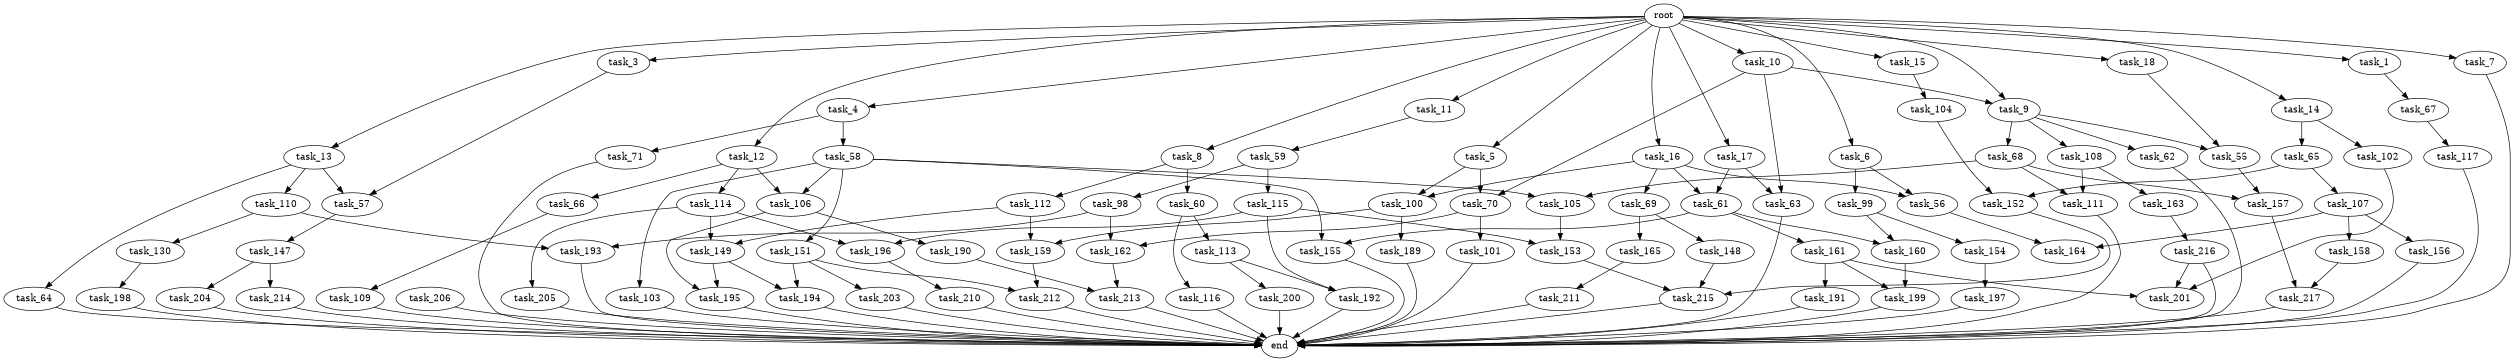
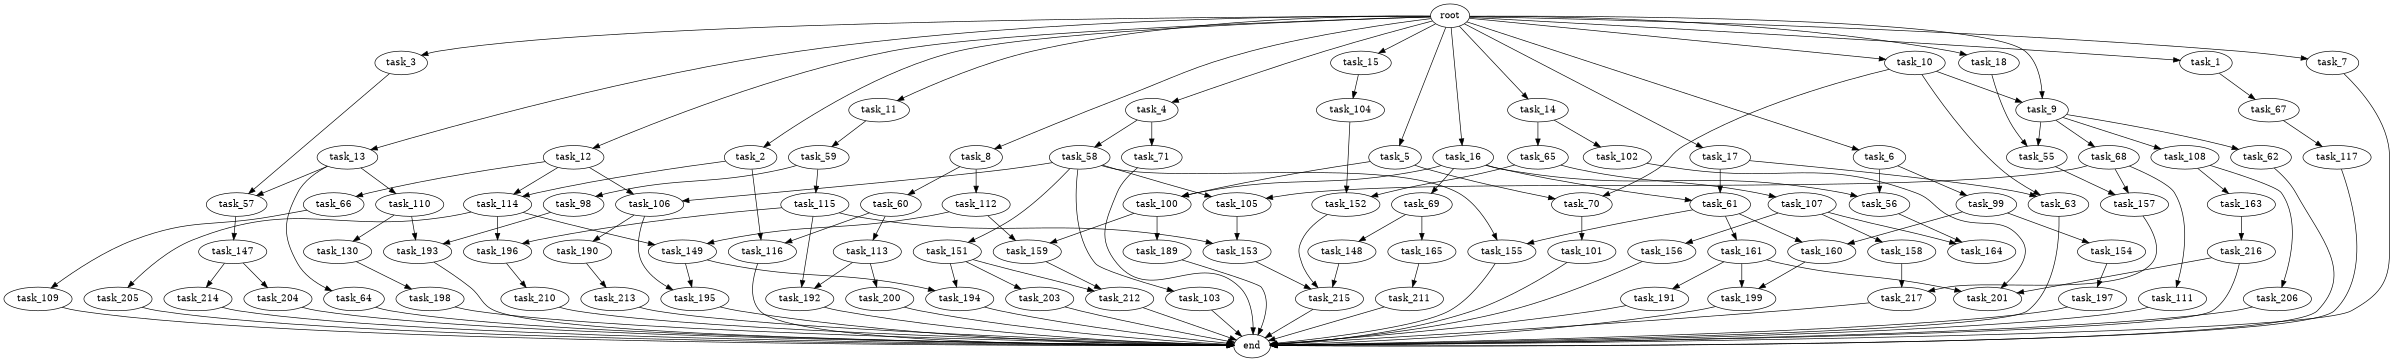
none -> (751, 157)
(2082, 181) -> (2285, 199)
(1111, 252) -> none
